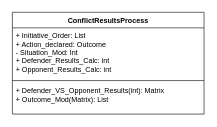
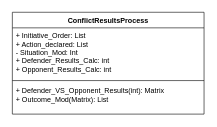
(57, 36) -> (57, 36)
